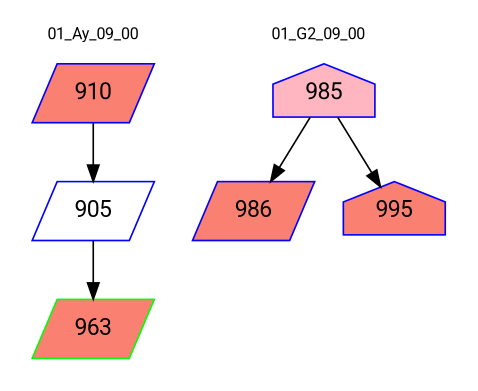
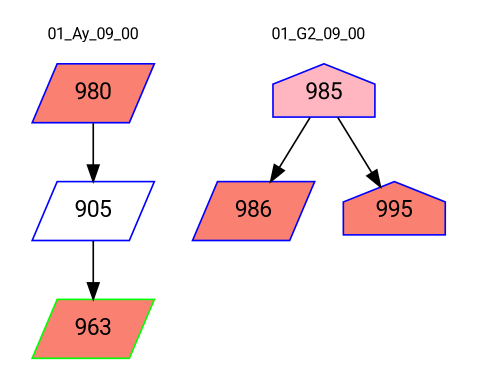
(93, 93) -> (93, 93)
